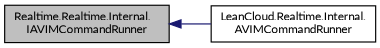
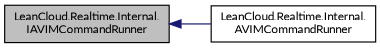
(87, 24) -> (87, 24)
